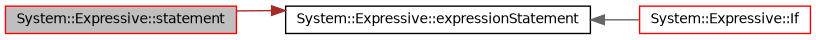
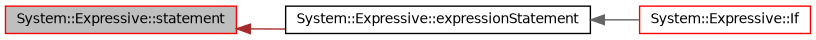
(254, 11) -> (268, 29)
